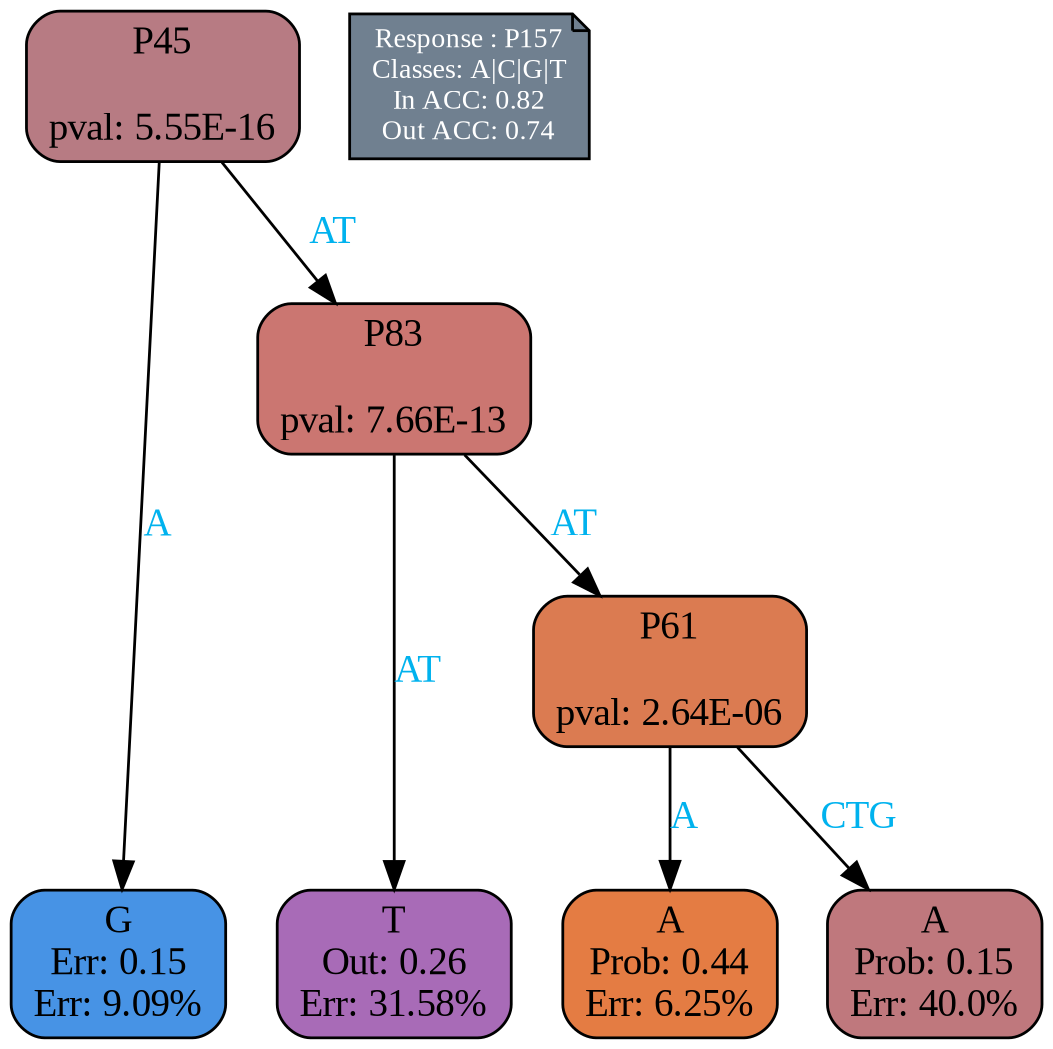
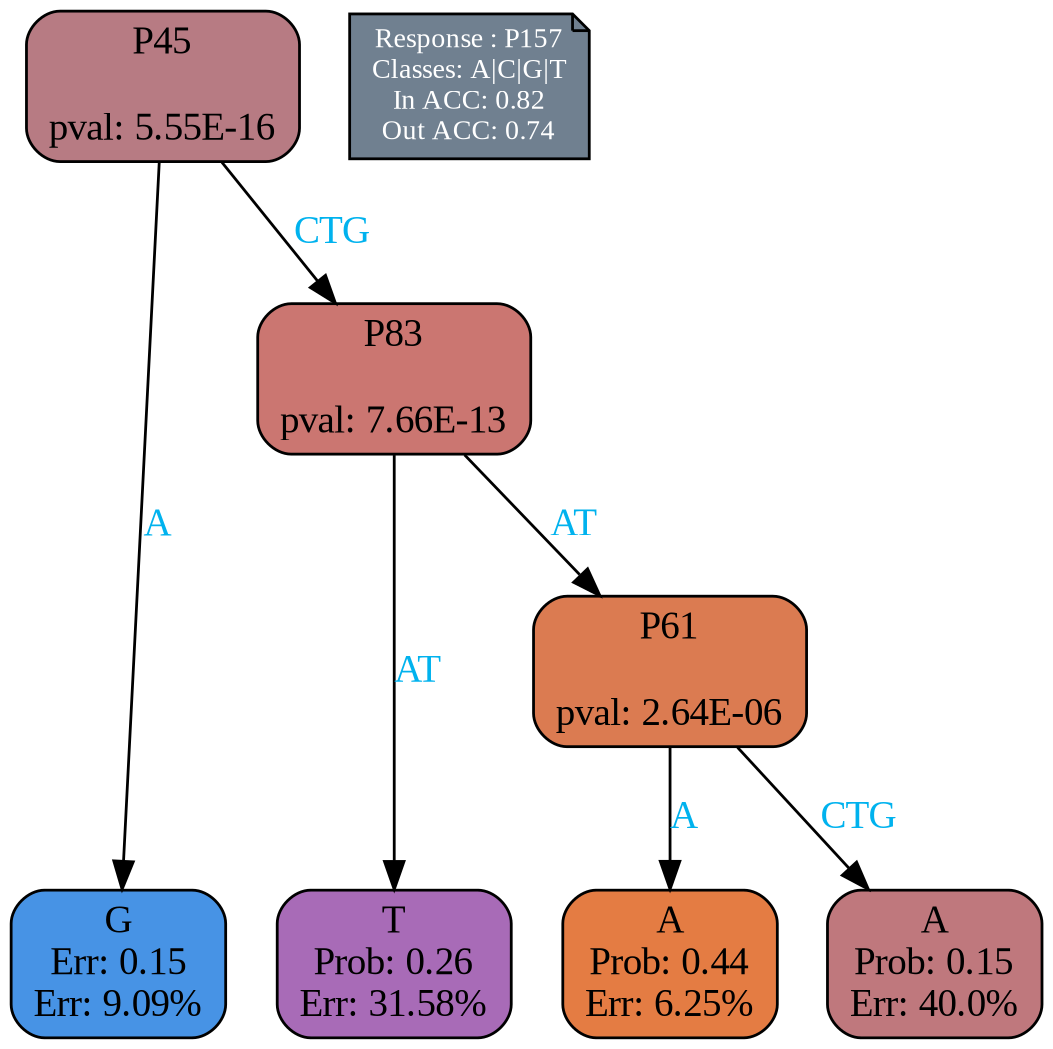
(333, 233) -> (333, 233)
(394, 964) -> (394, 964)
